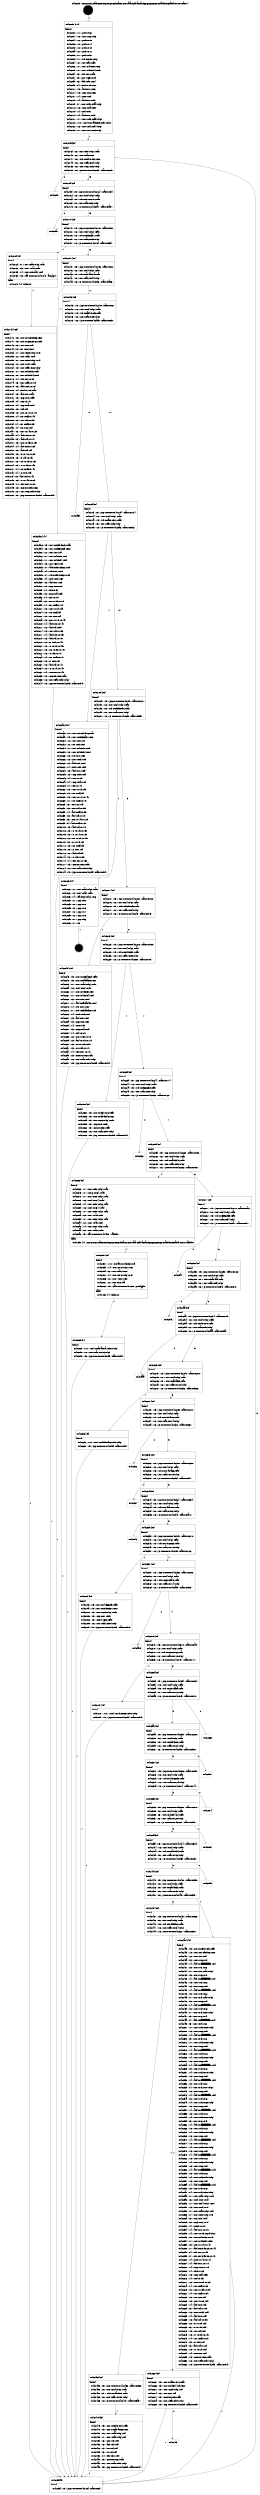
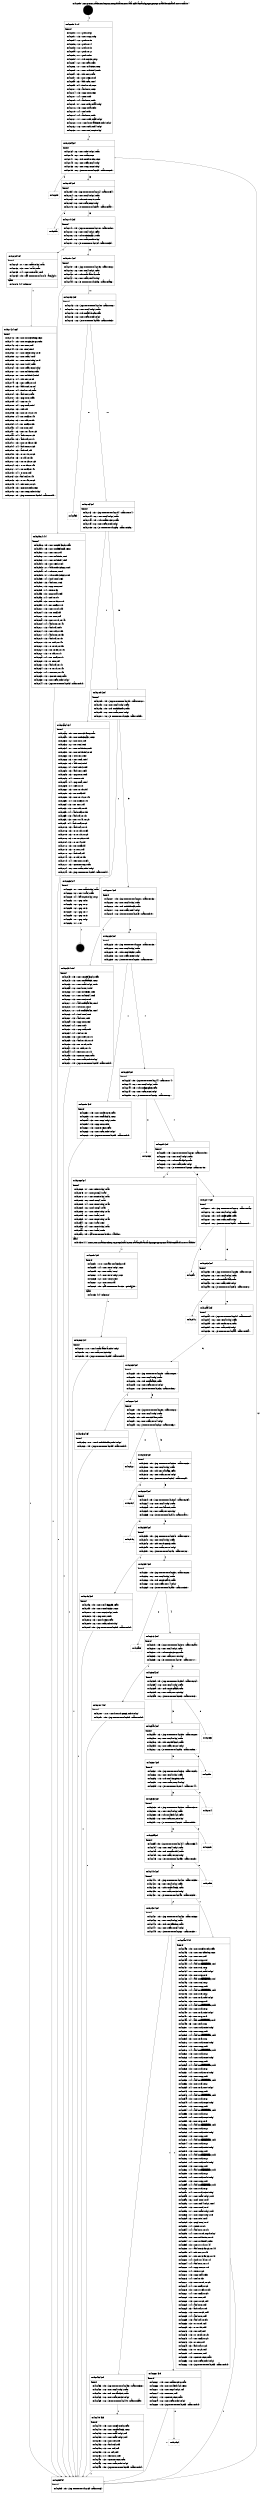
(140, 1377) -> none
